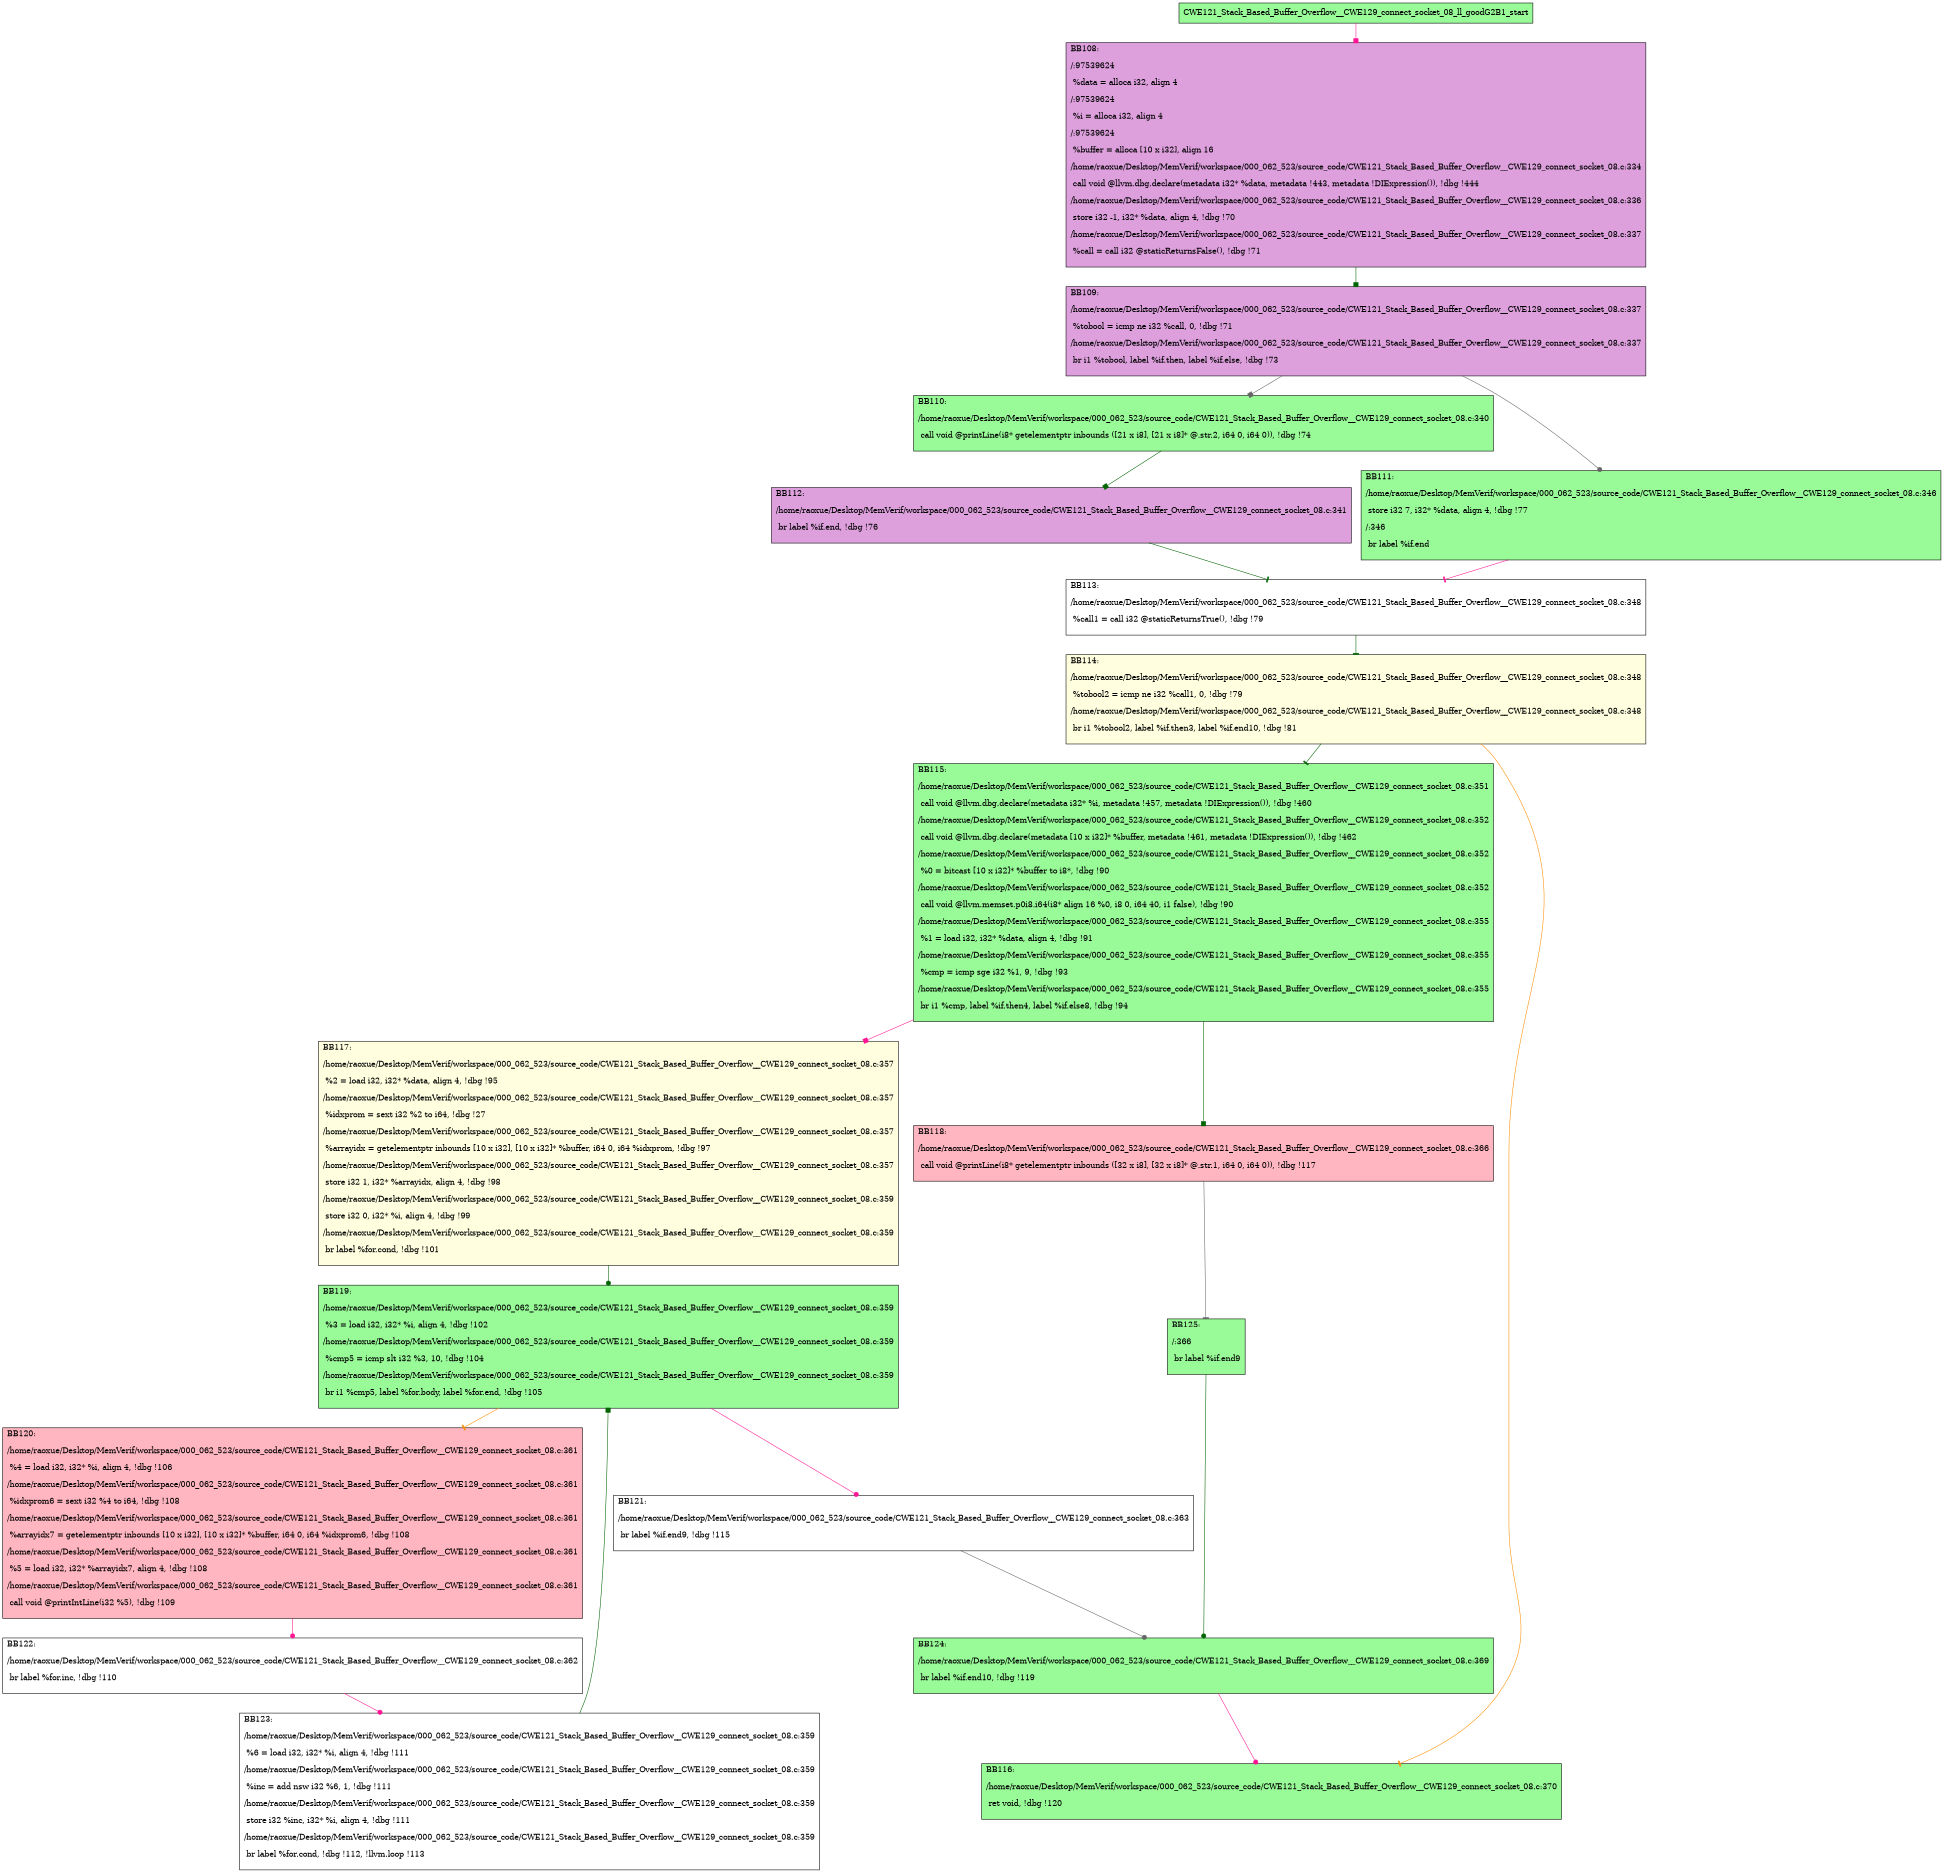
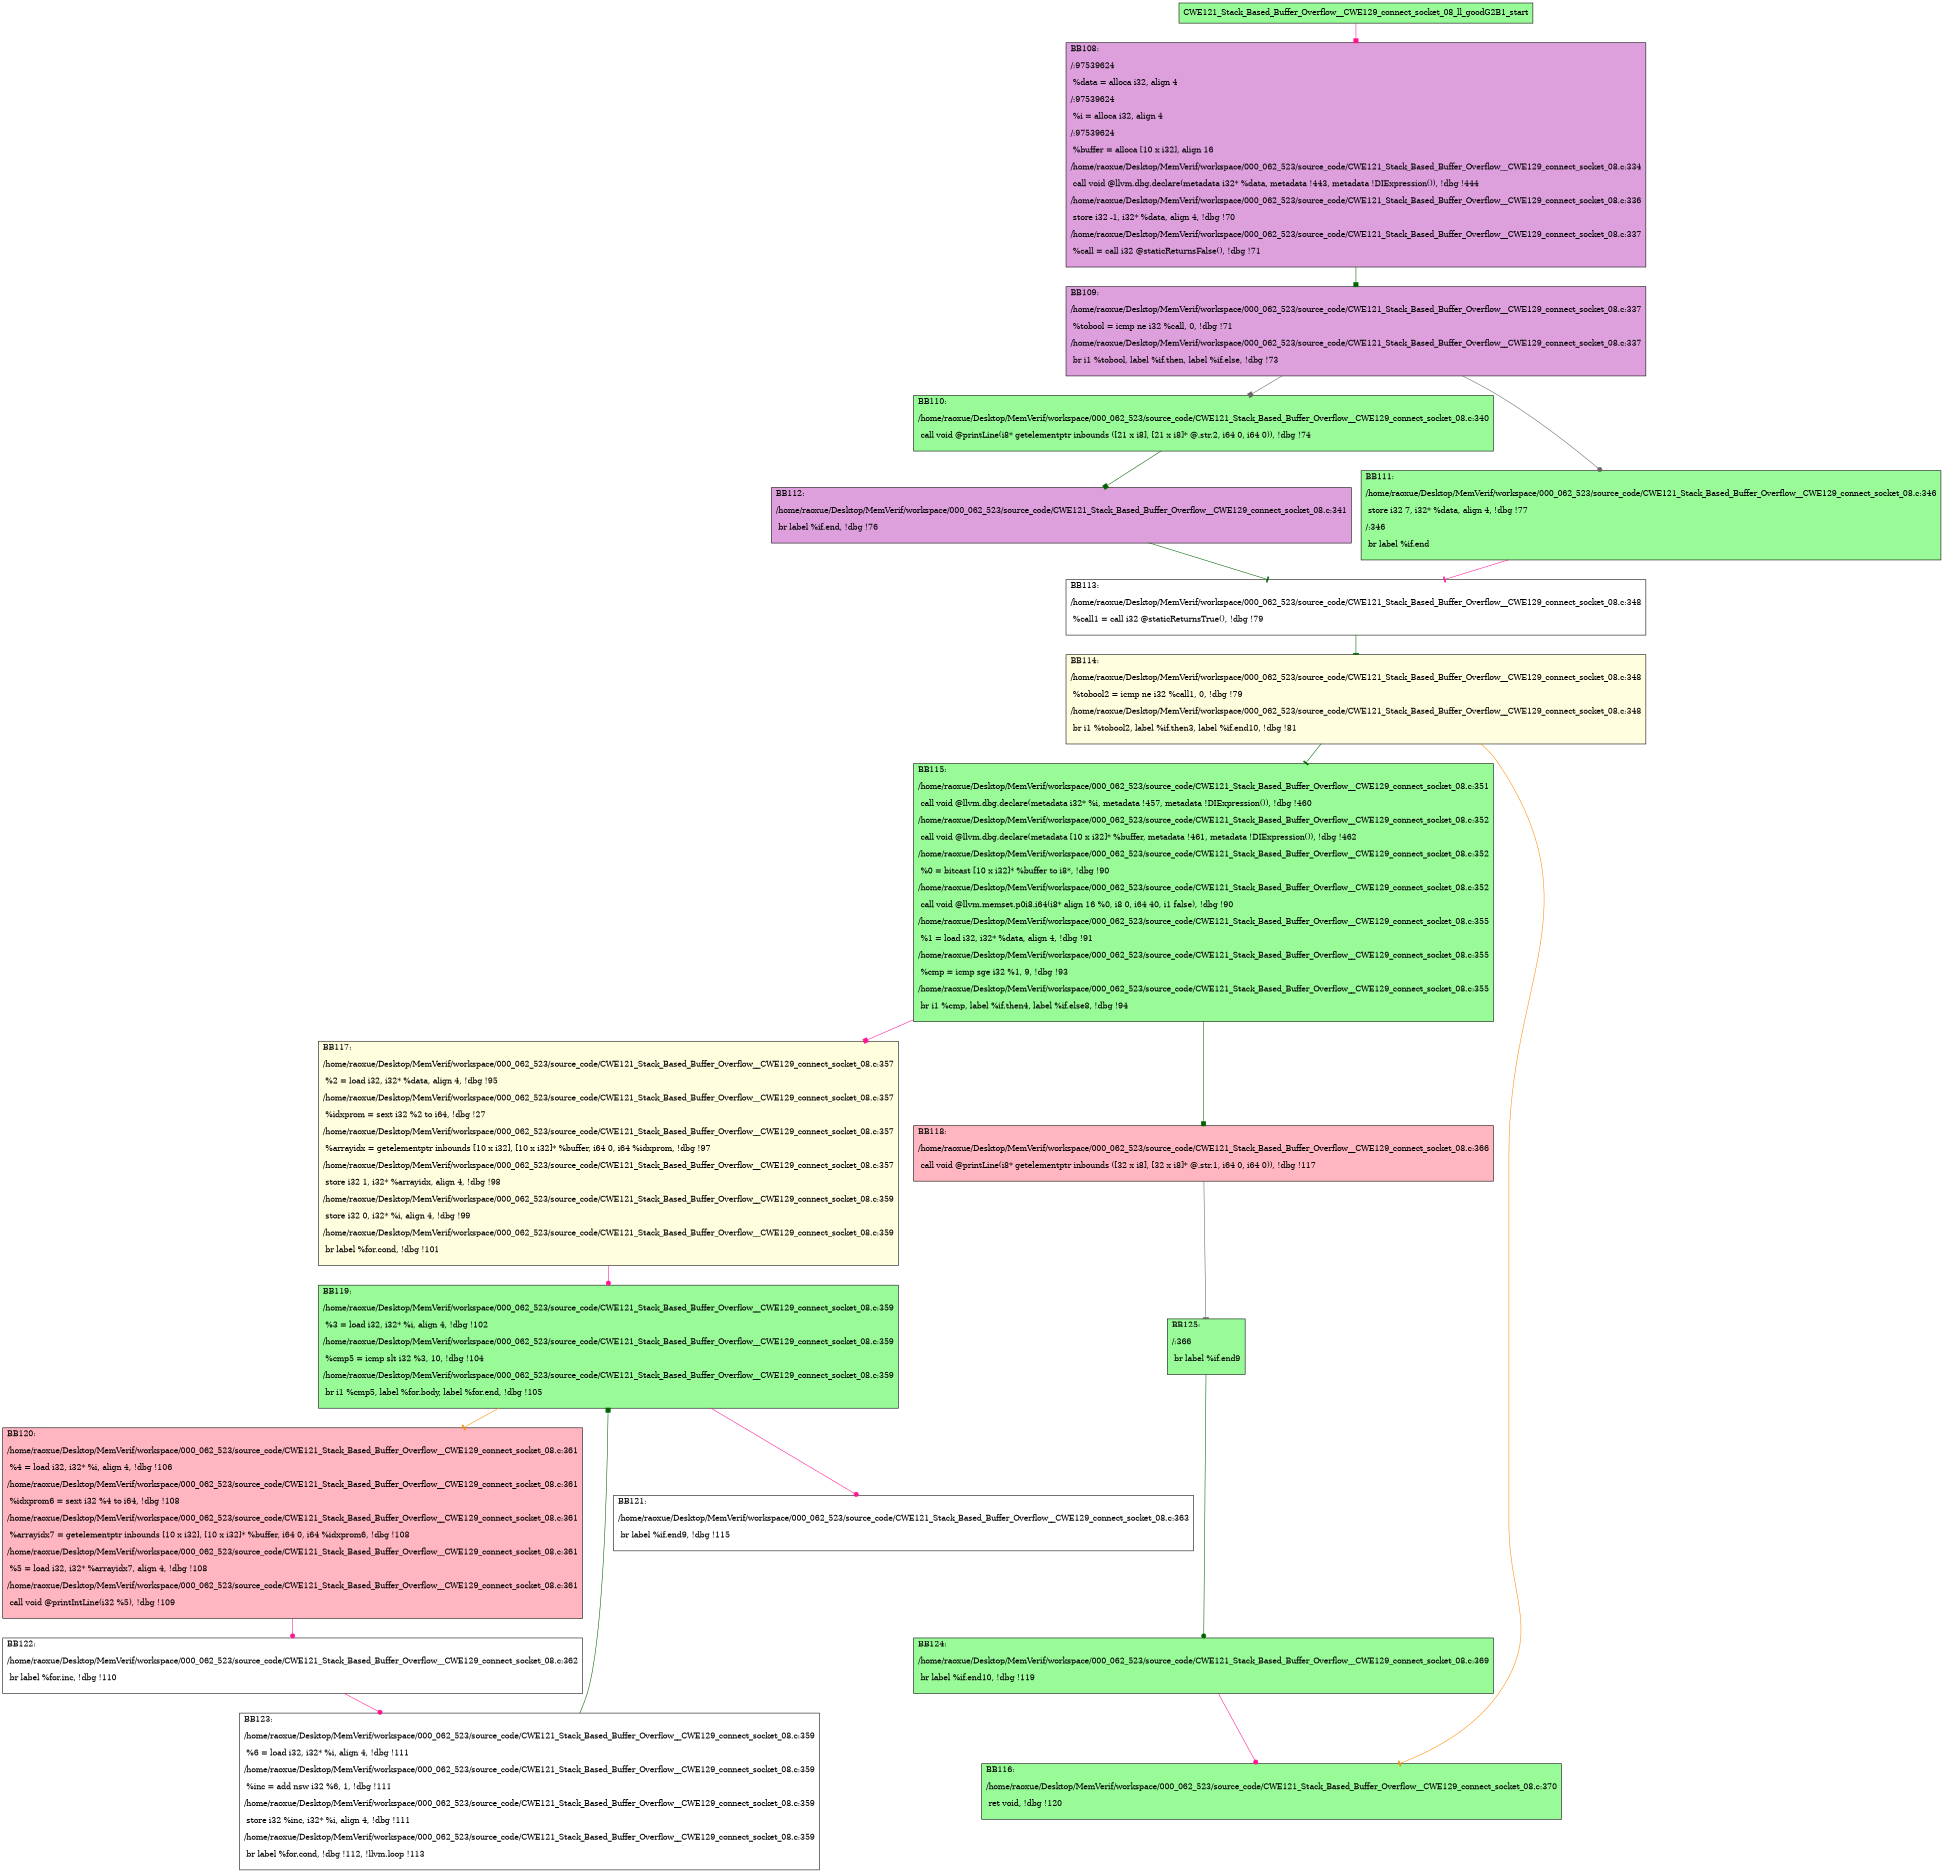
(608, 1273) -> (608, 1273)
(1051, 1593) -> none
